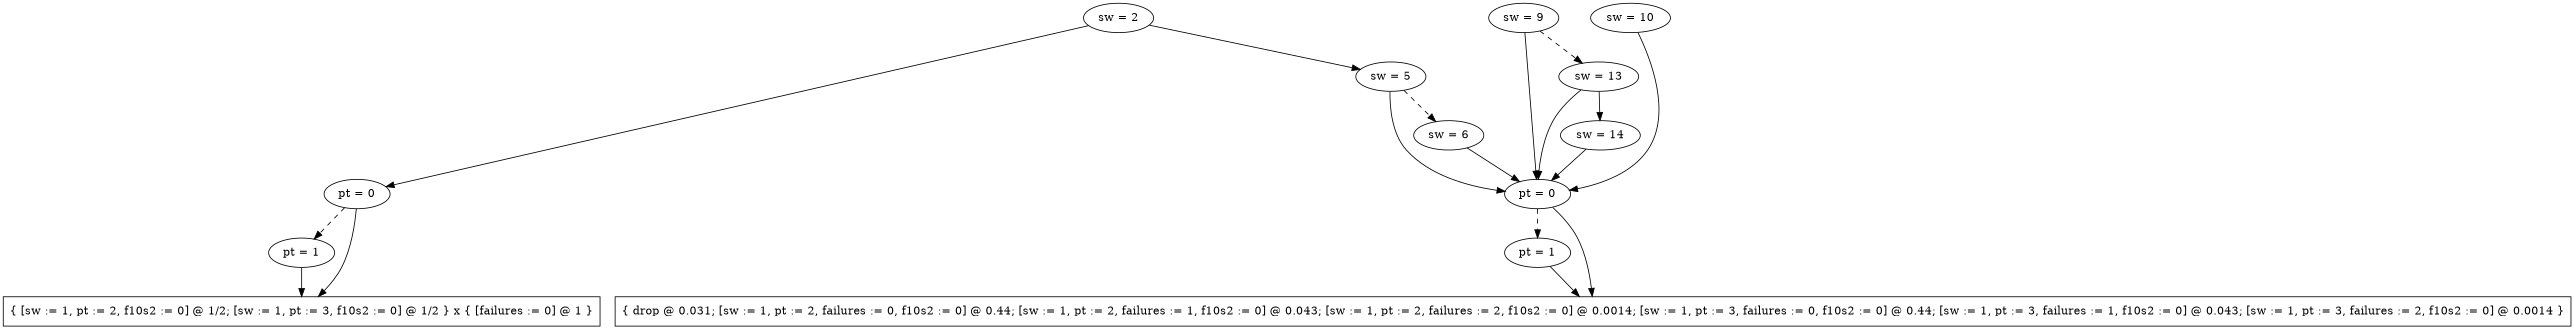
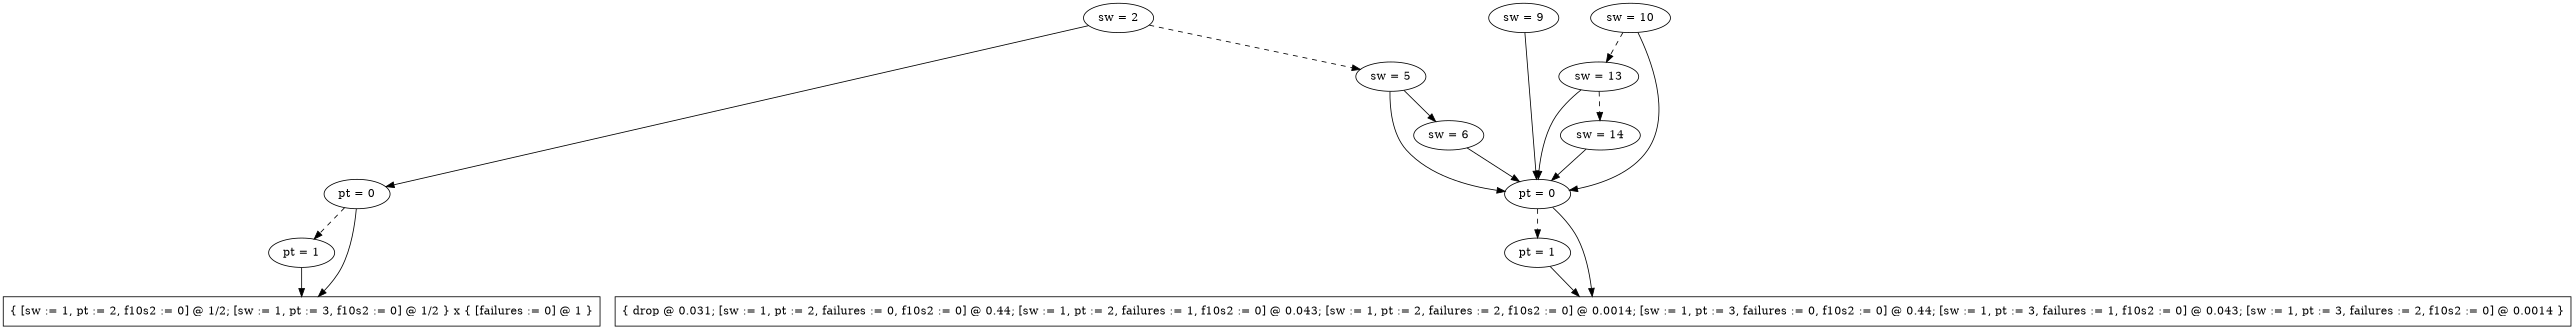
(1558, 45) -> (1617, 44)
(1251, 46) -> (1251, 46)
(1599, 102) -> (1599, 102)
(1417, 103) -> (1417, 103)
